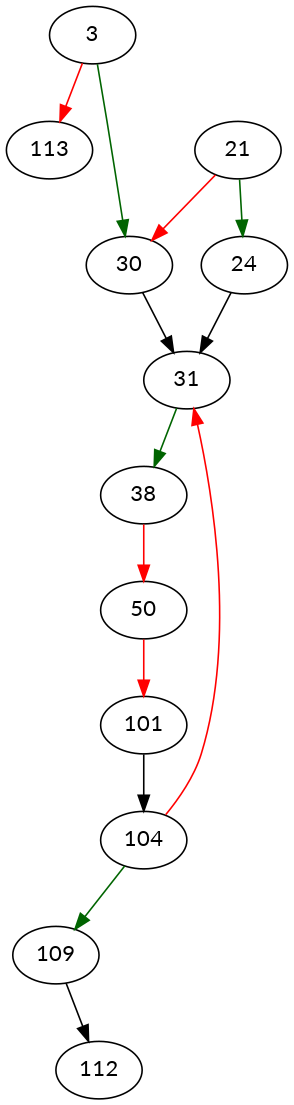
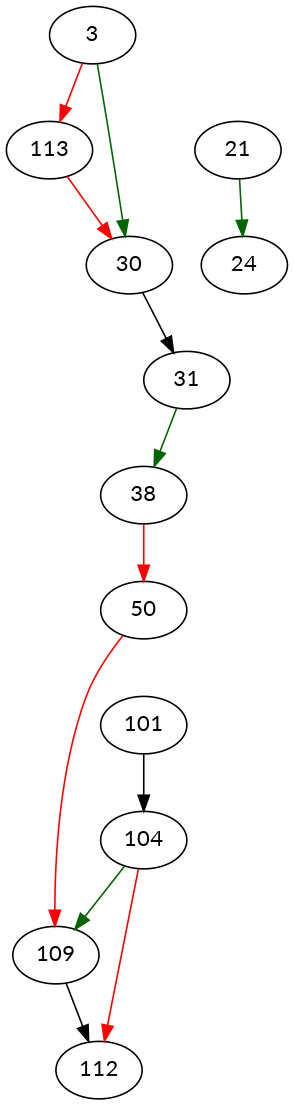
(189, 202) -> (85, 201)
(219, 315) -> none
(219, 625) -> (123, 947)
(144, 660) -> (67, 767)
